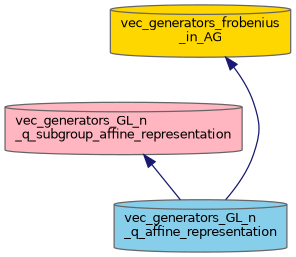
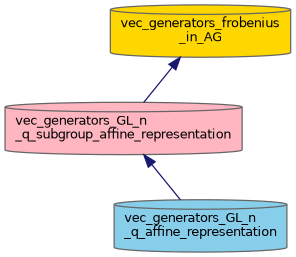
(259, 135) -> (158, 85)
